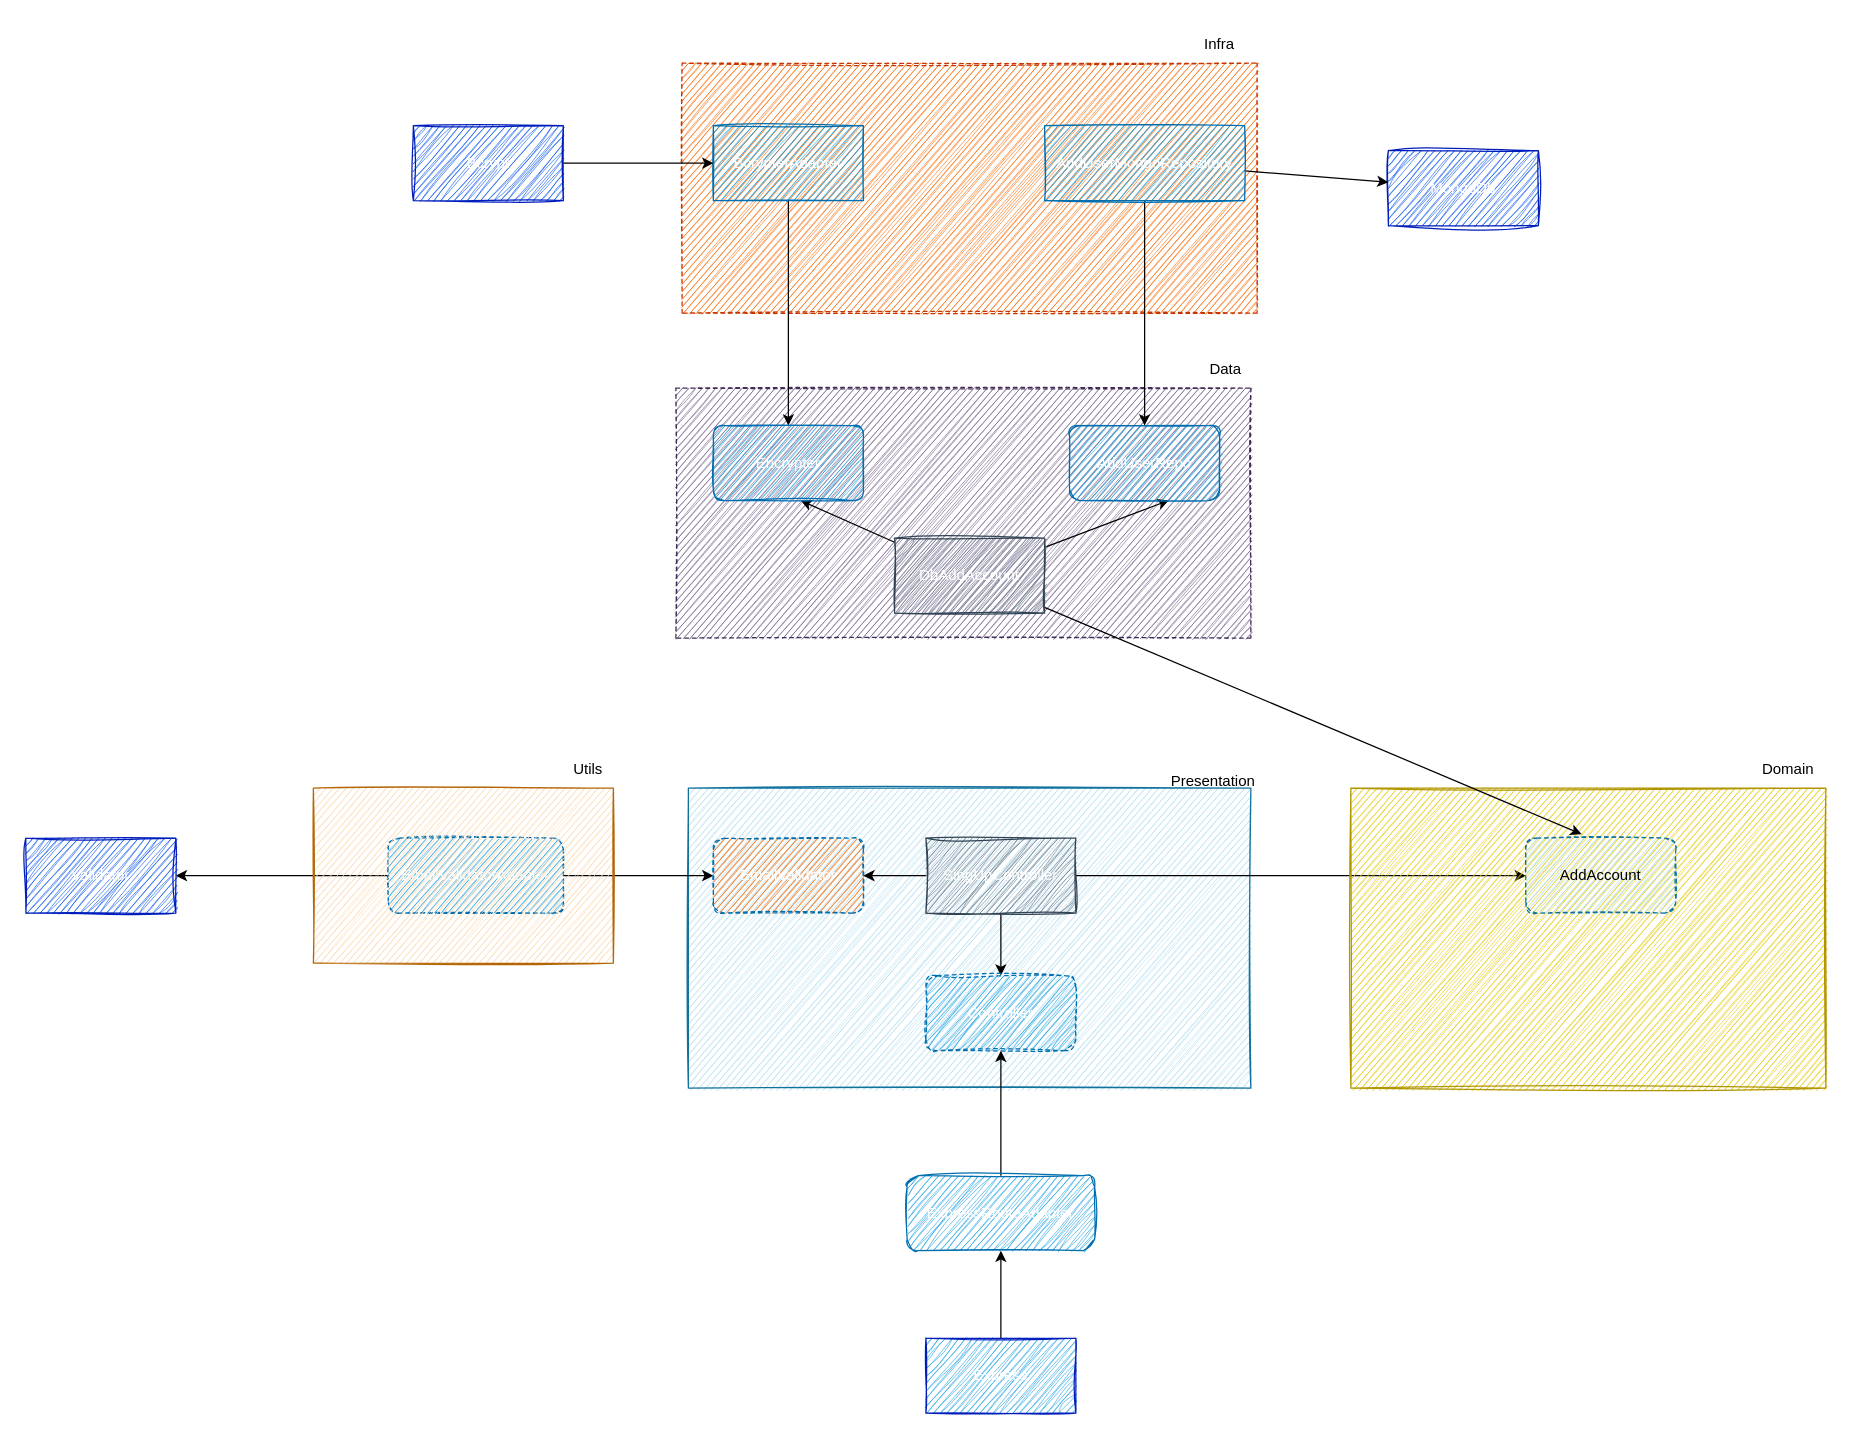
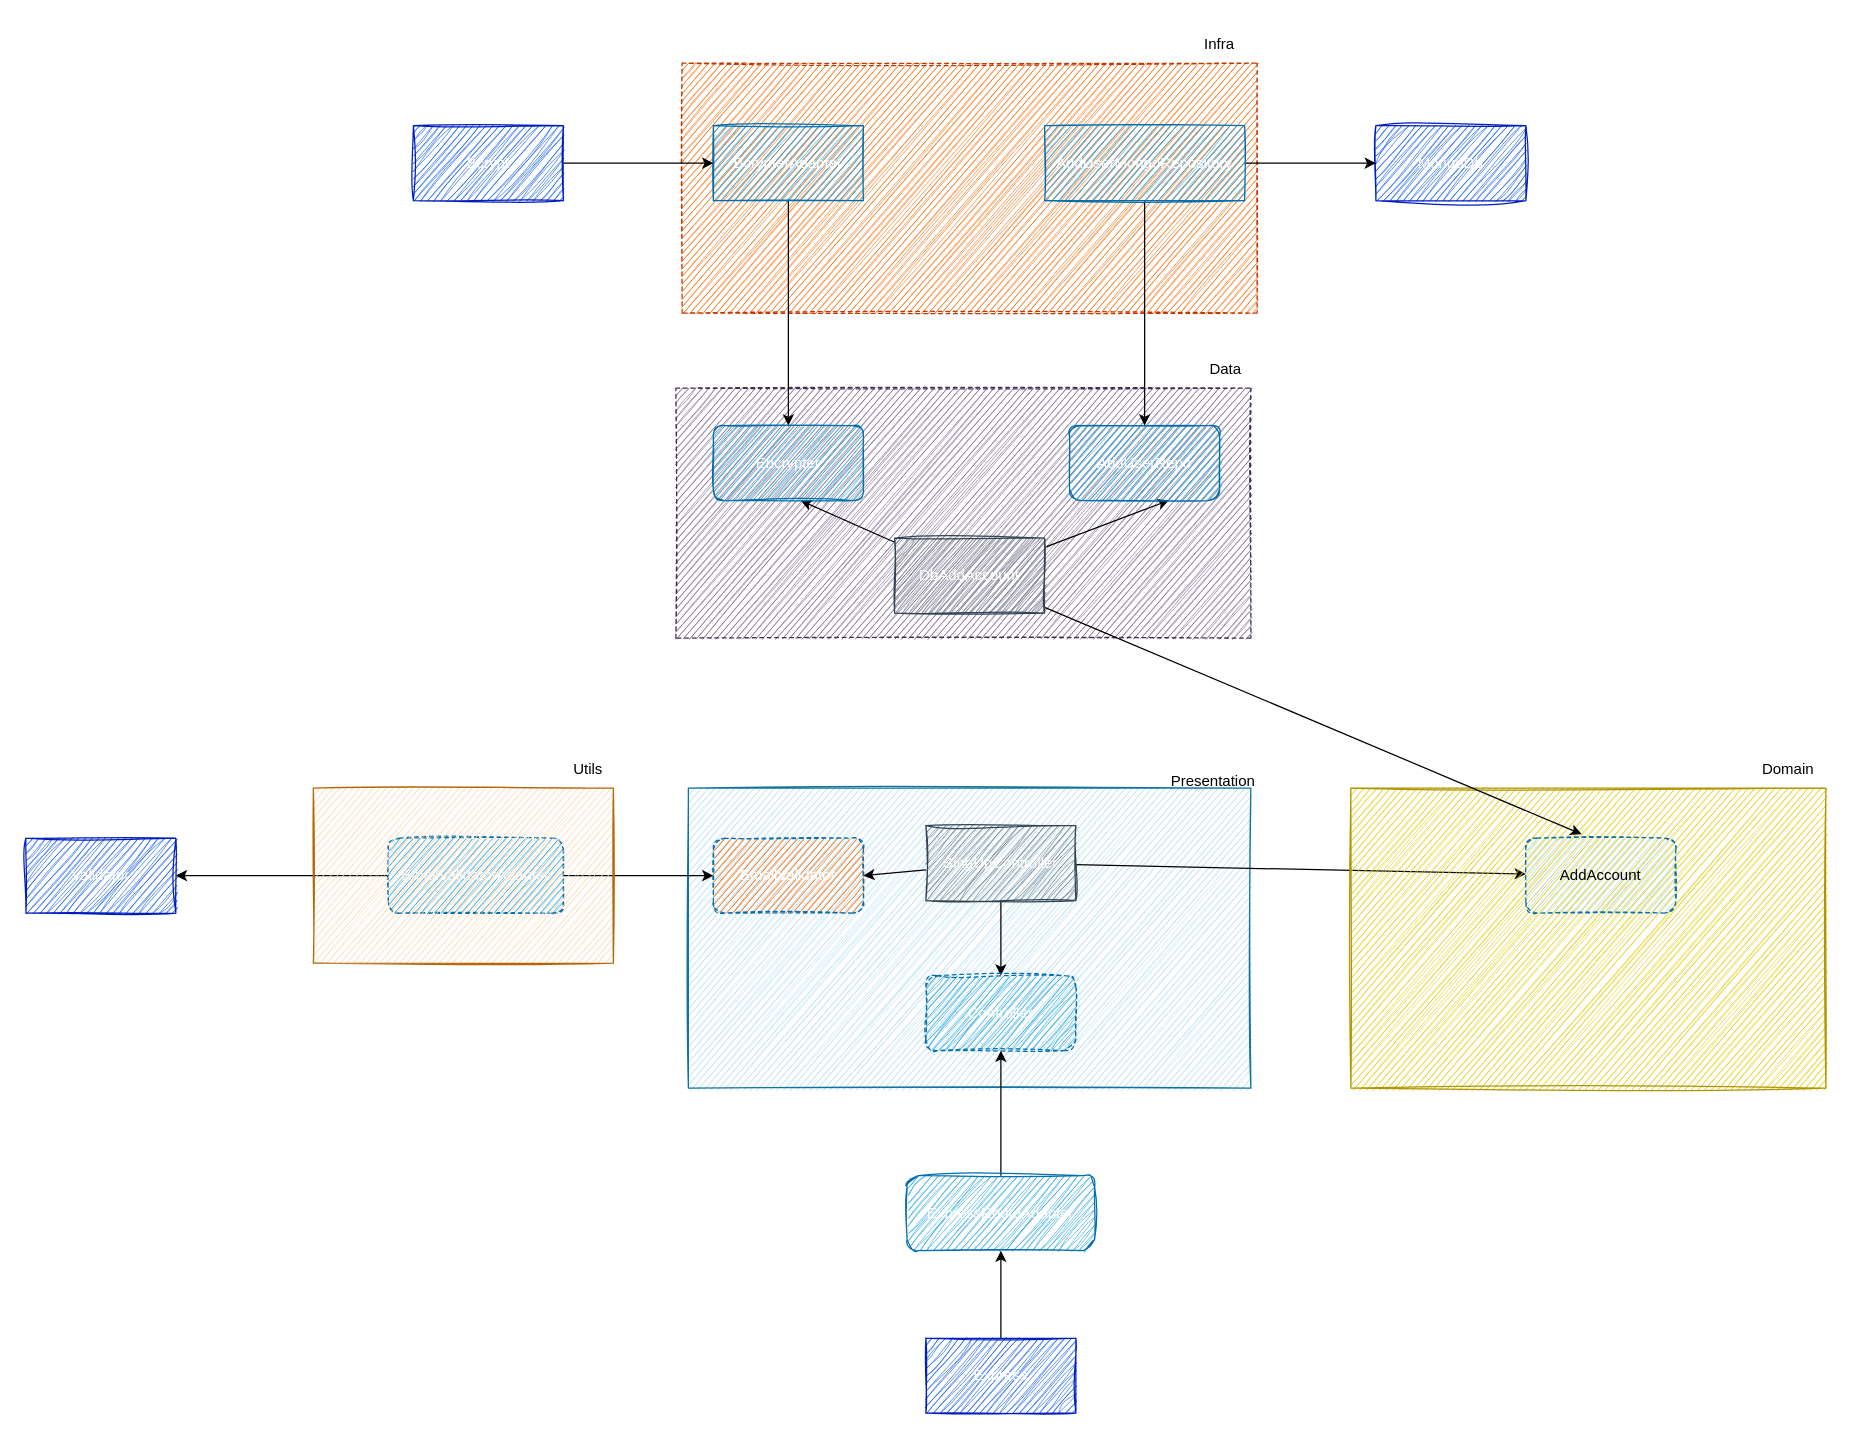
(1463, 188) -> (1451, 163)
(1001, 876) -> (1001, 863)
(1001, 1376) -> (1001, 1376)
